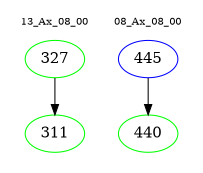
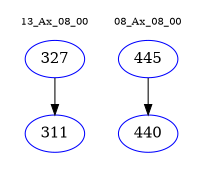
(55, 59) -> (55, 59)
(55, 134) -> (55, 134)
(148, 134) -> (148, 134)
